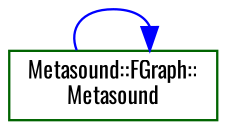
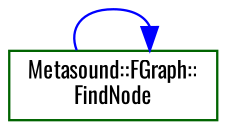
(113, 86) -> (113, 86)
